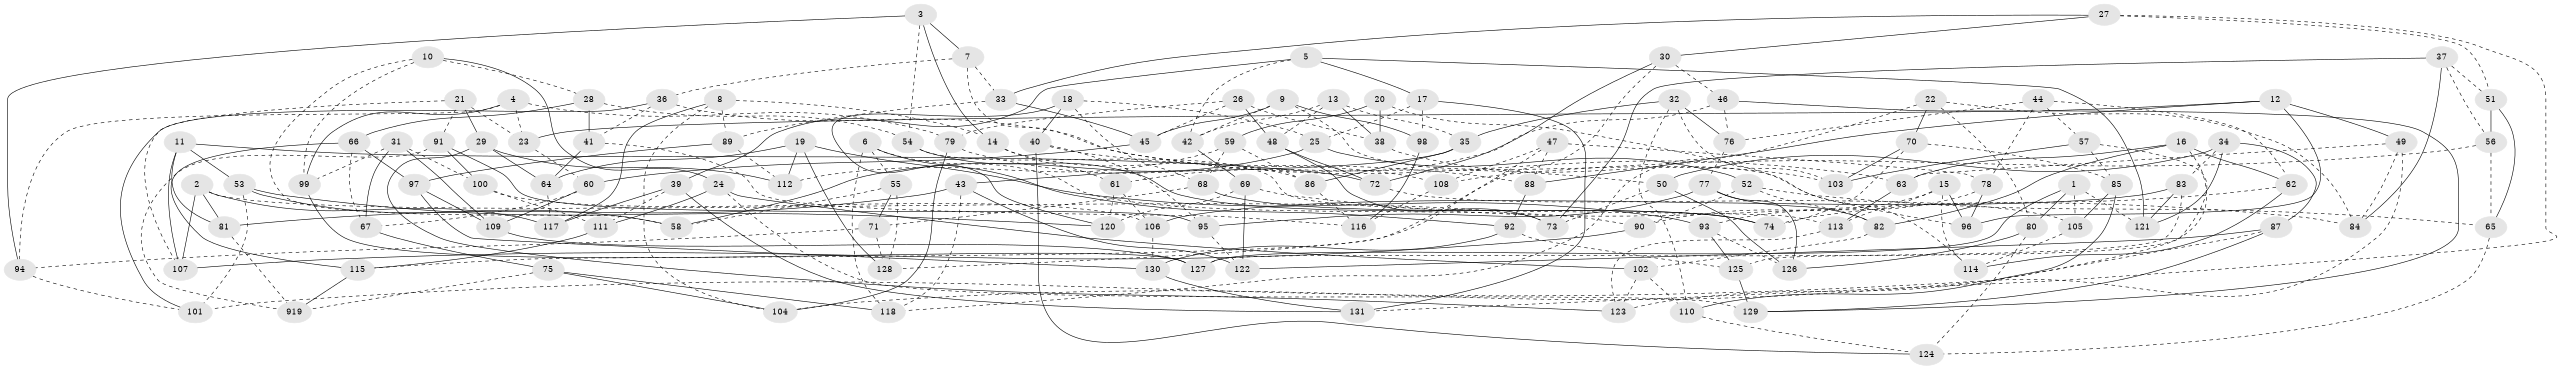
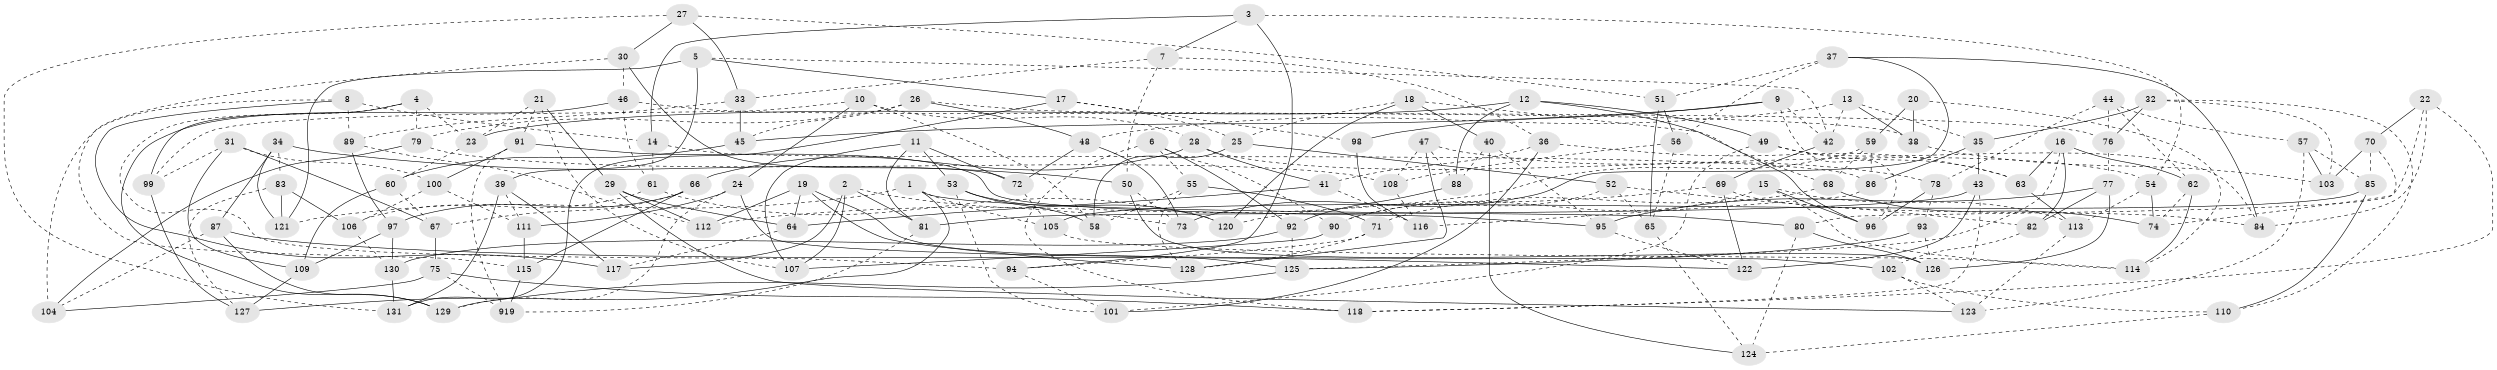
(1251, 206) -> (1039, 254)
(1233, 252) -> (1368, 247)
